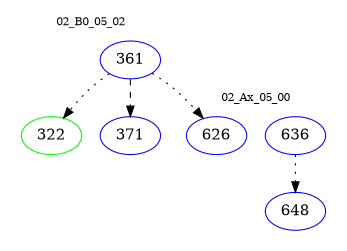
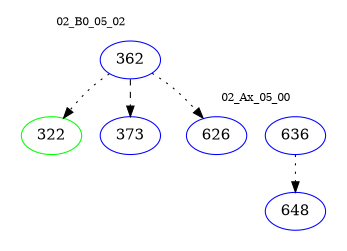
(130, 60) -> (130, 60)
(130, 136) -> (130, 136)
